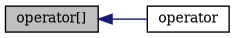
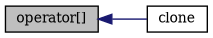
(188, 19) -> (177, 19)
